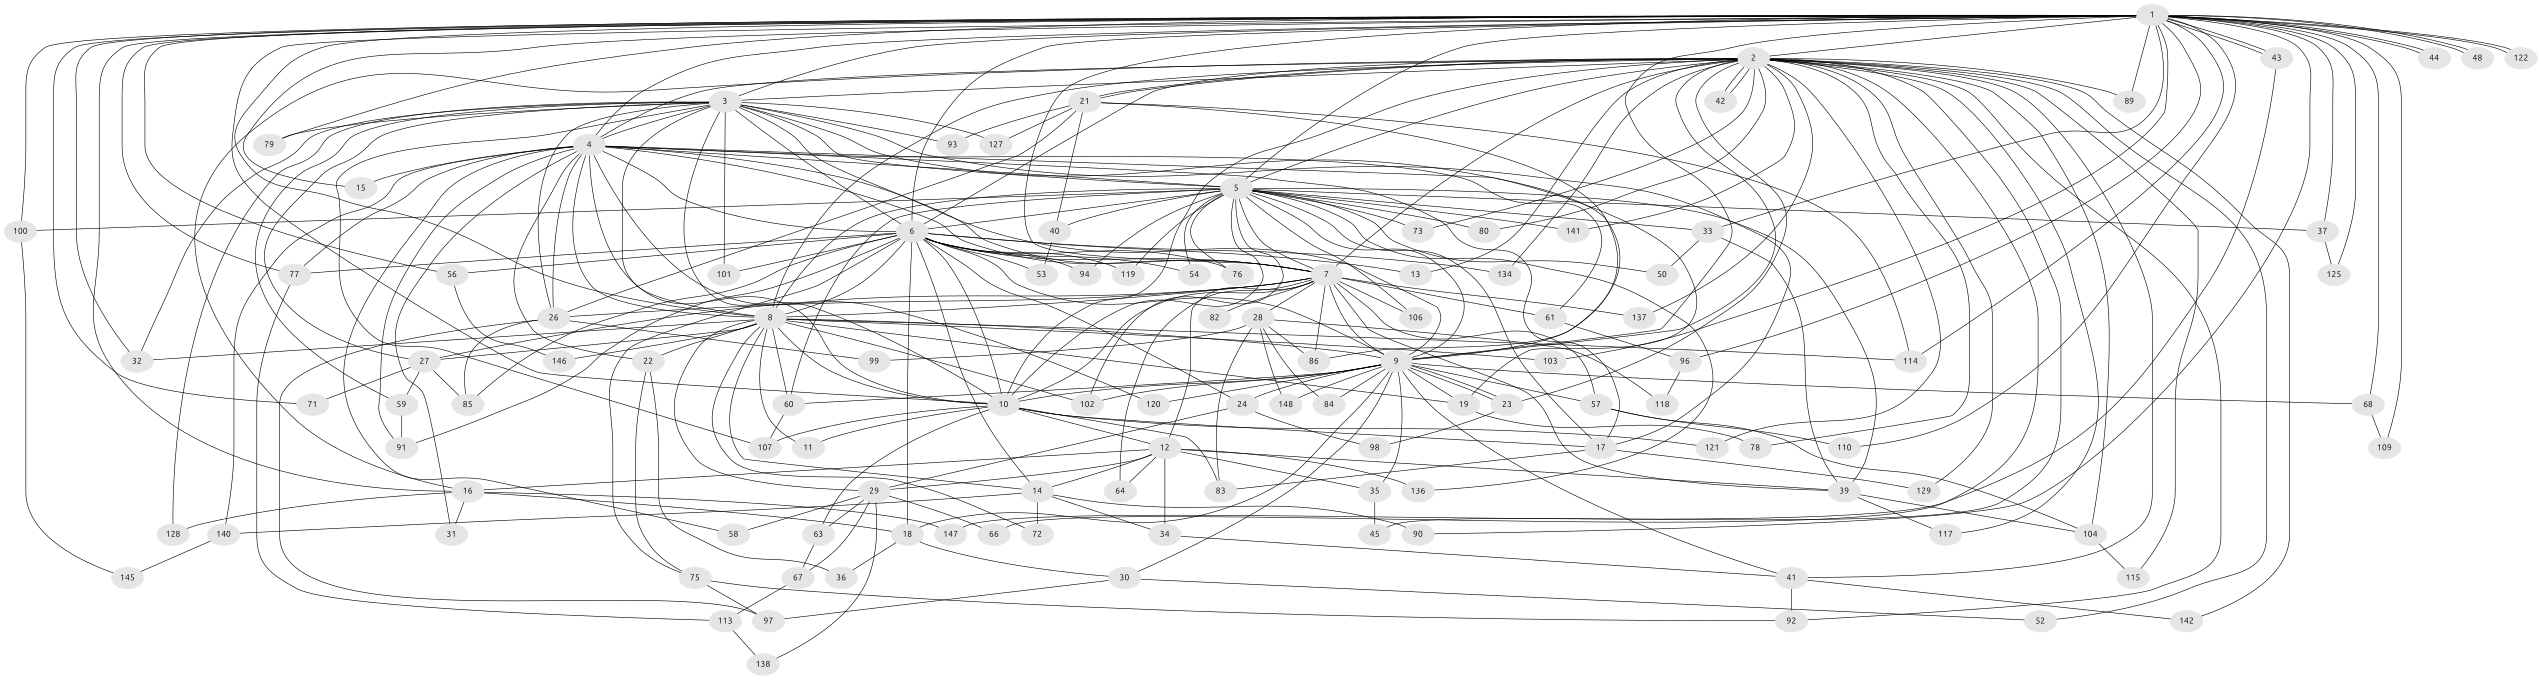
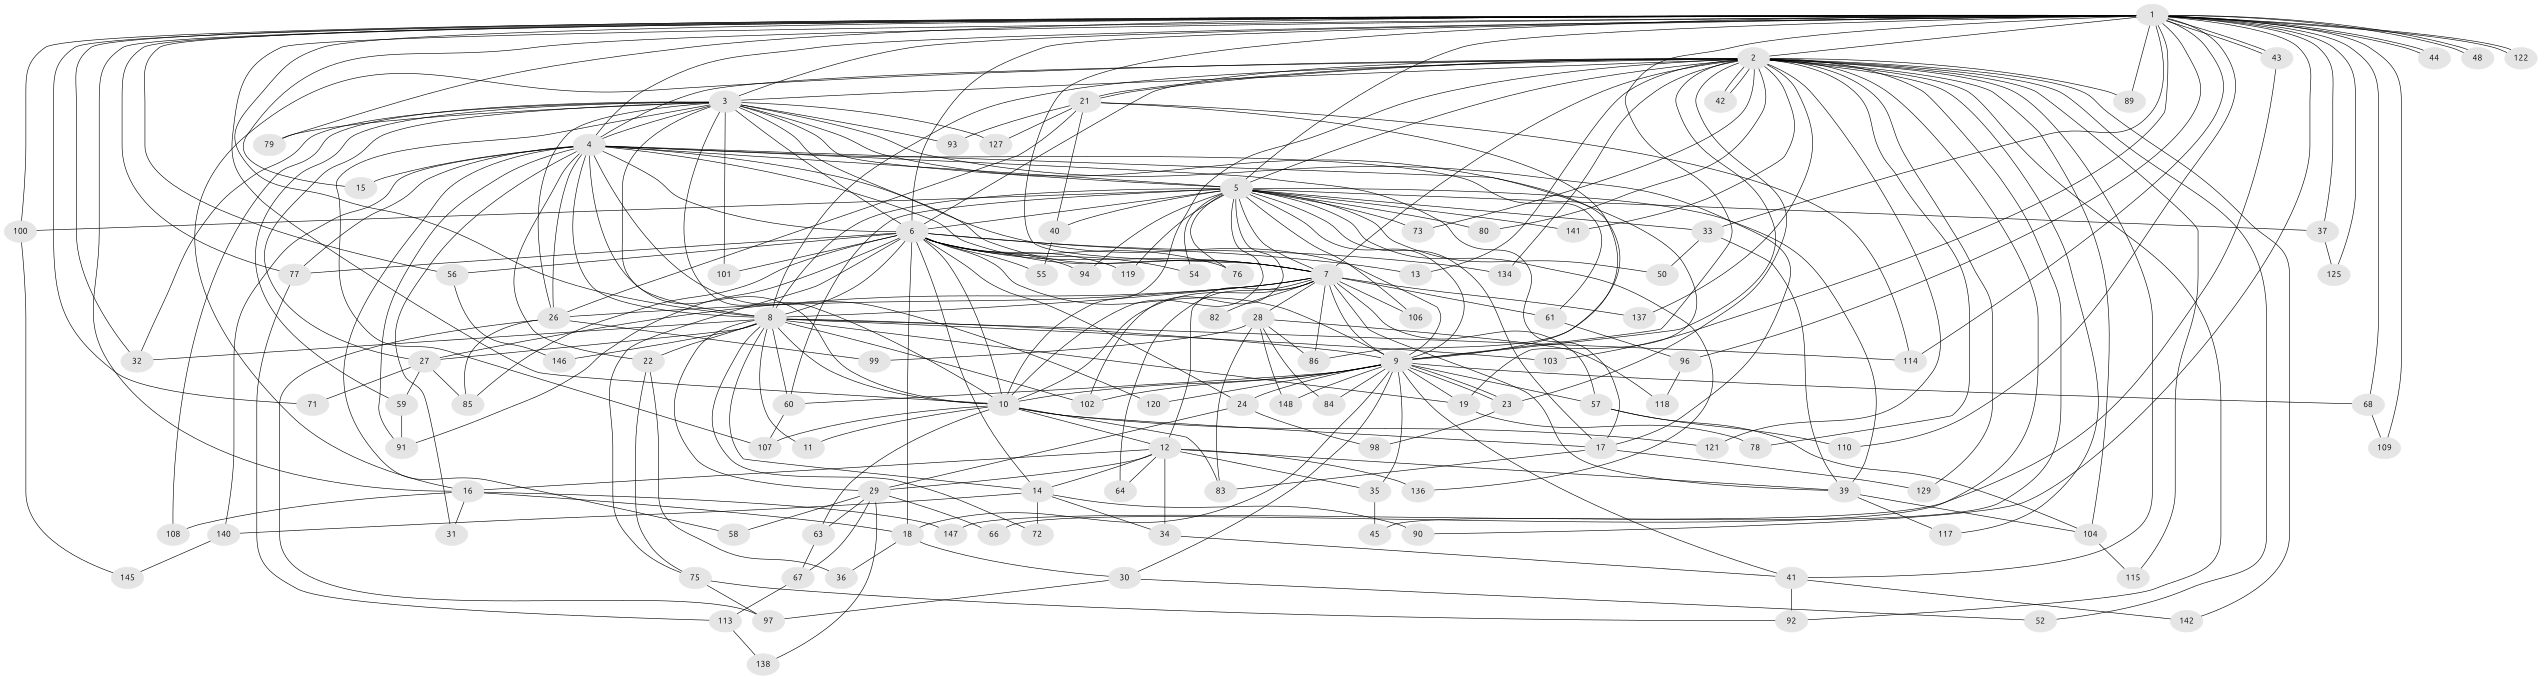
(1042, 275) -> (1042, 275)
(173, 535) -> (173, 535)
